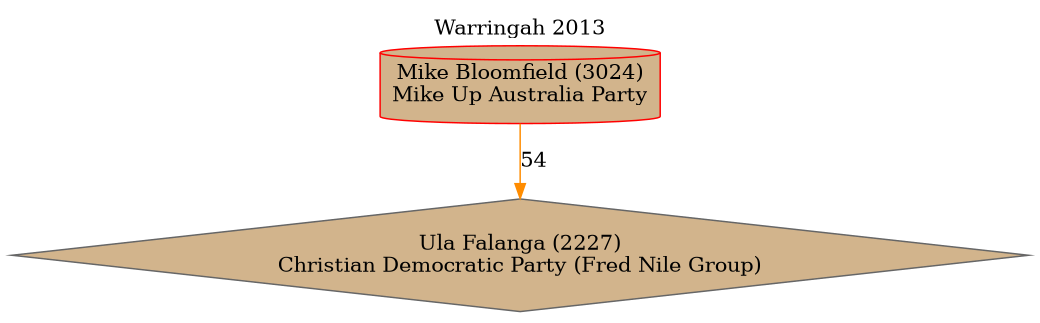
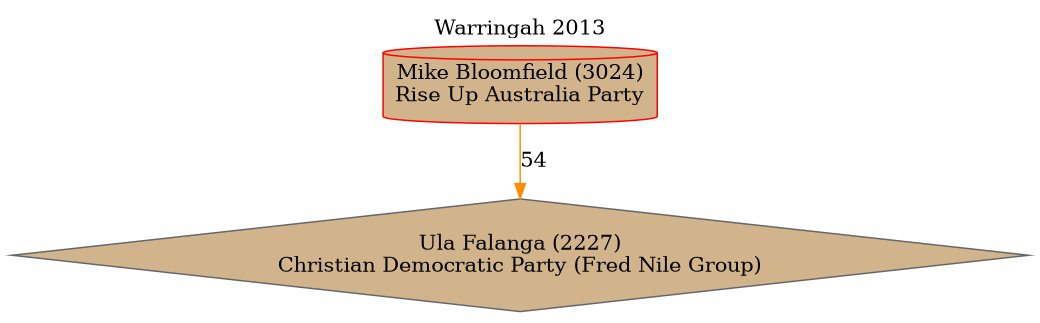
(520, 85) -> (520, 85)
